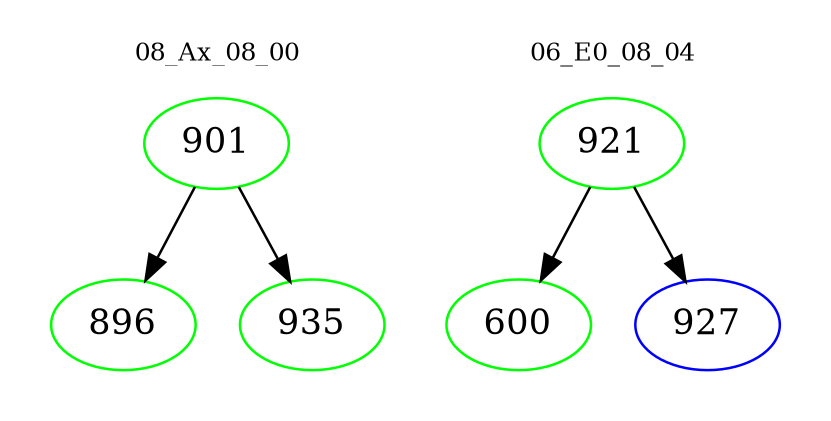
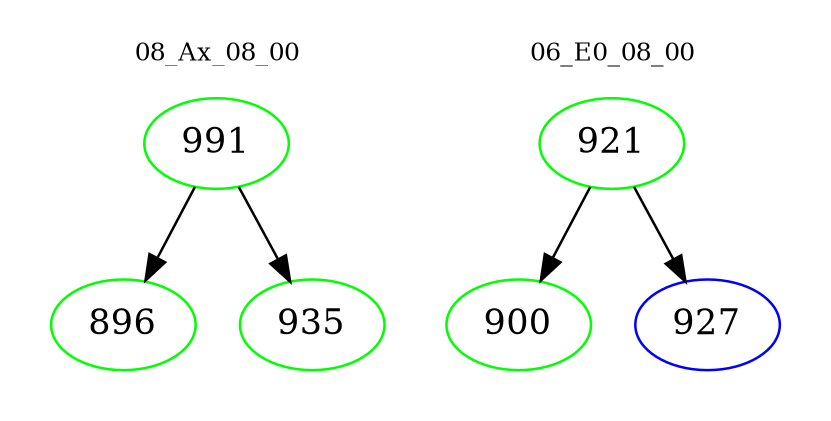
(613, 54) -> (613, 54)
(217, 144) -> (217, 144)
(519, 325) -> (519, 325)
